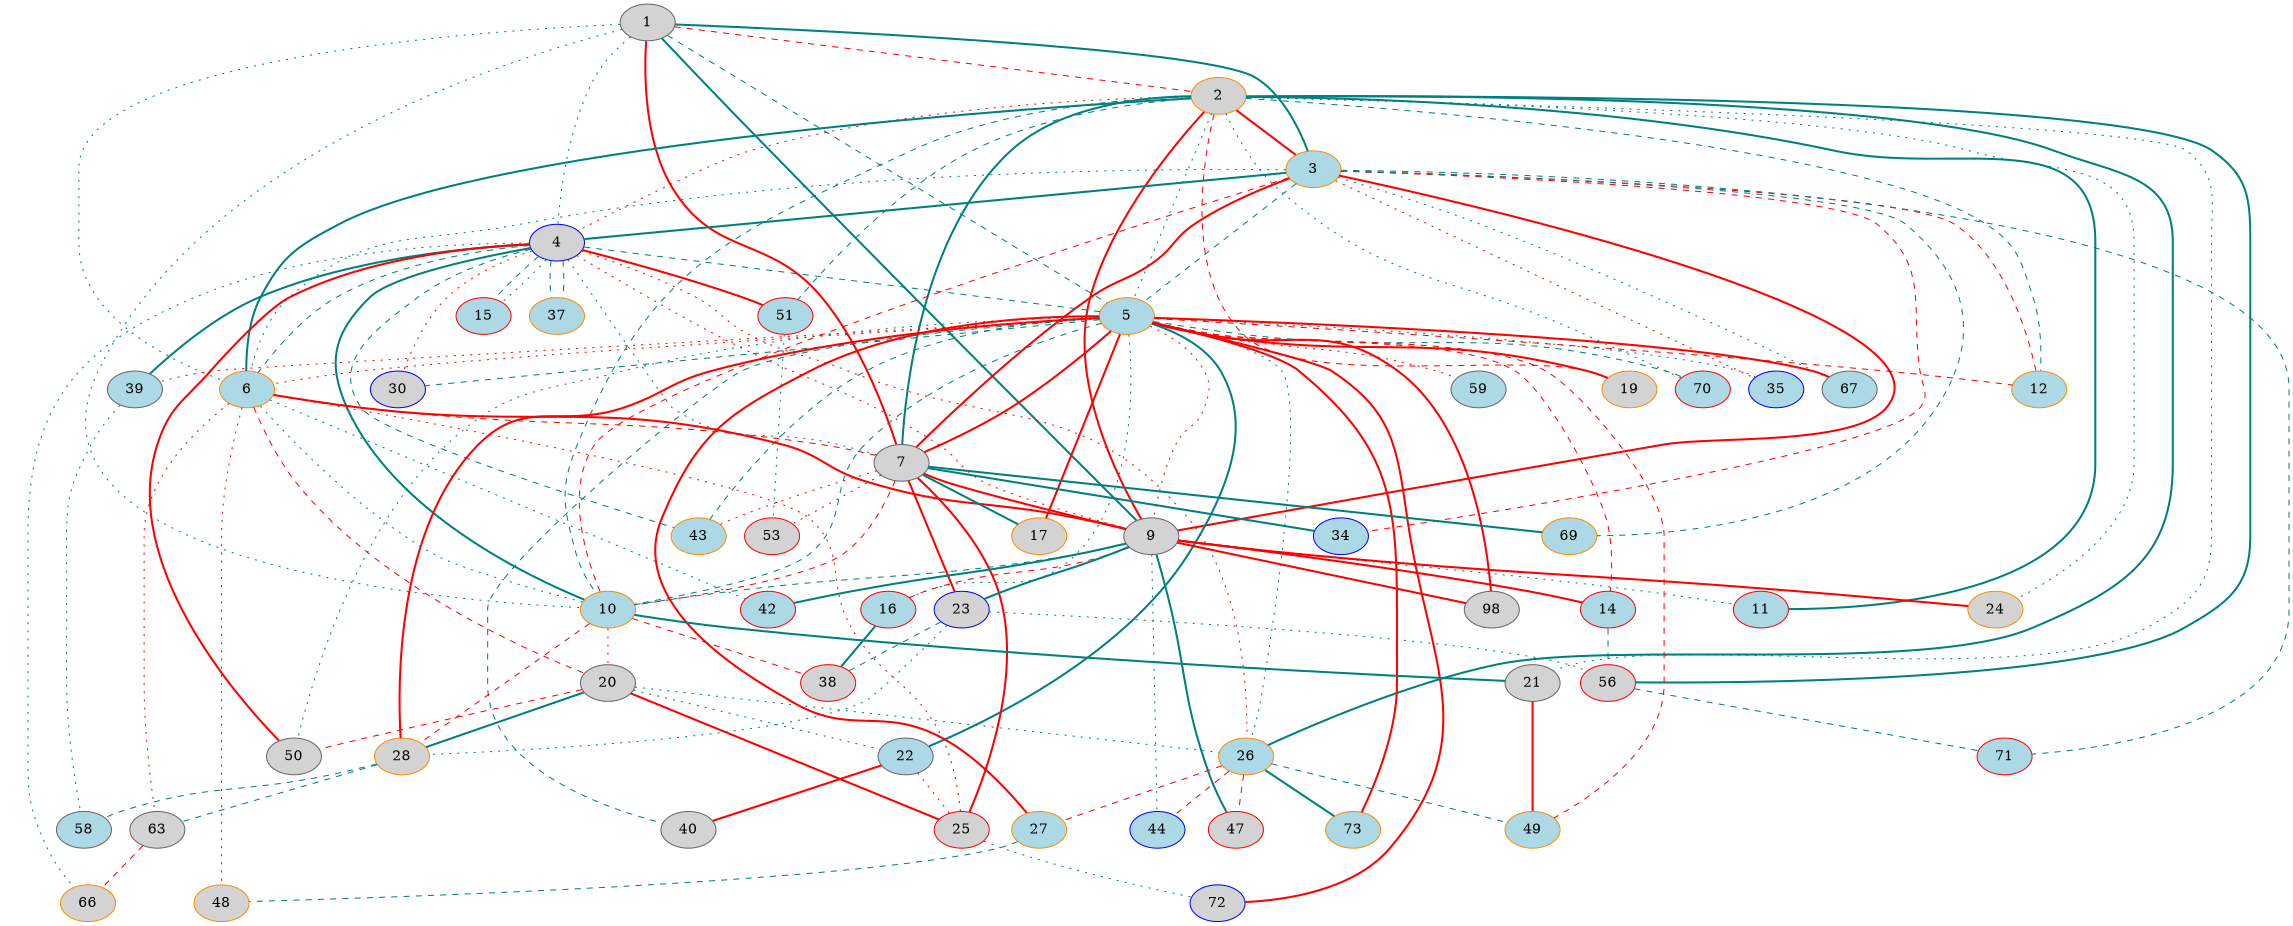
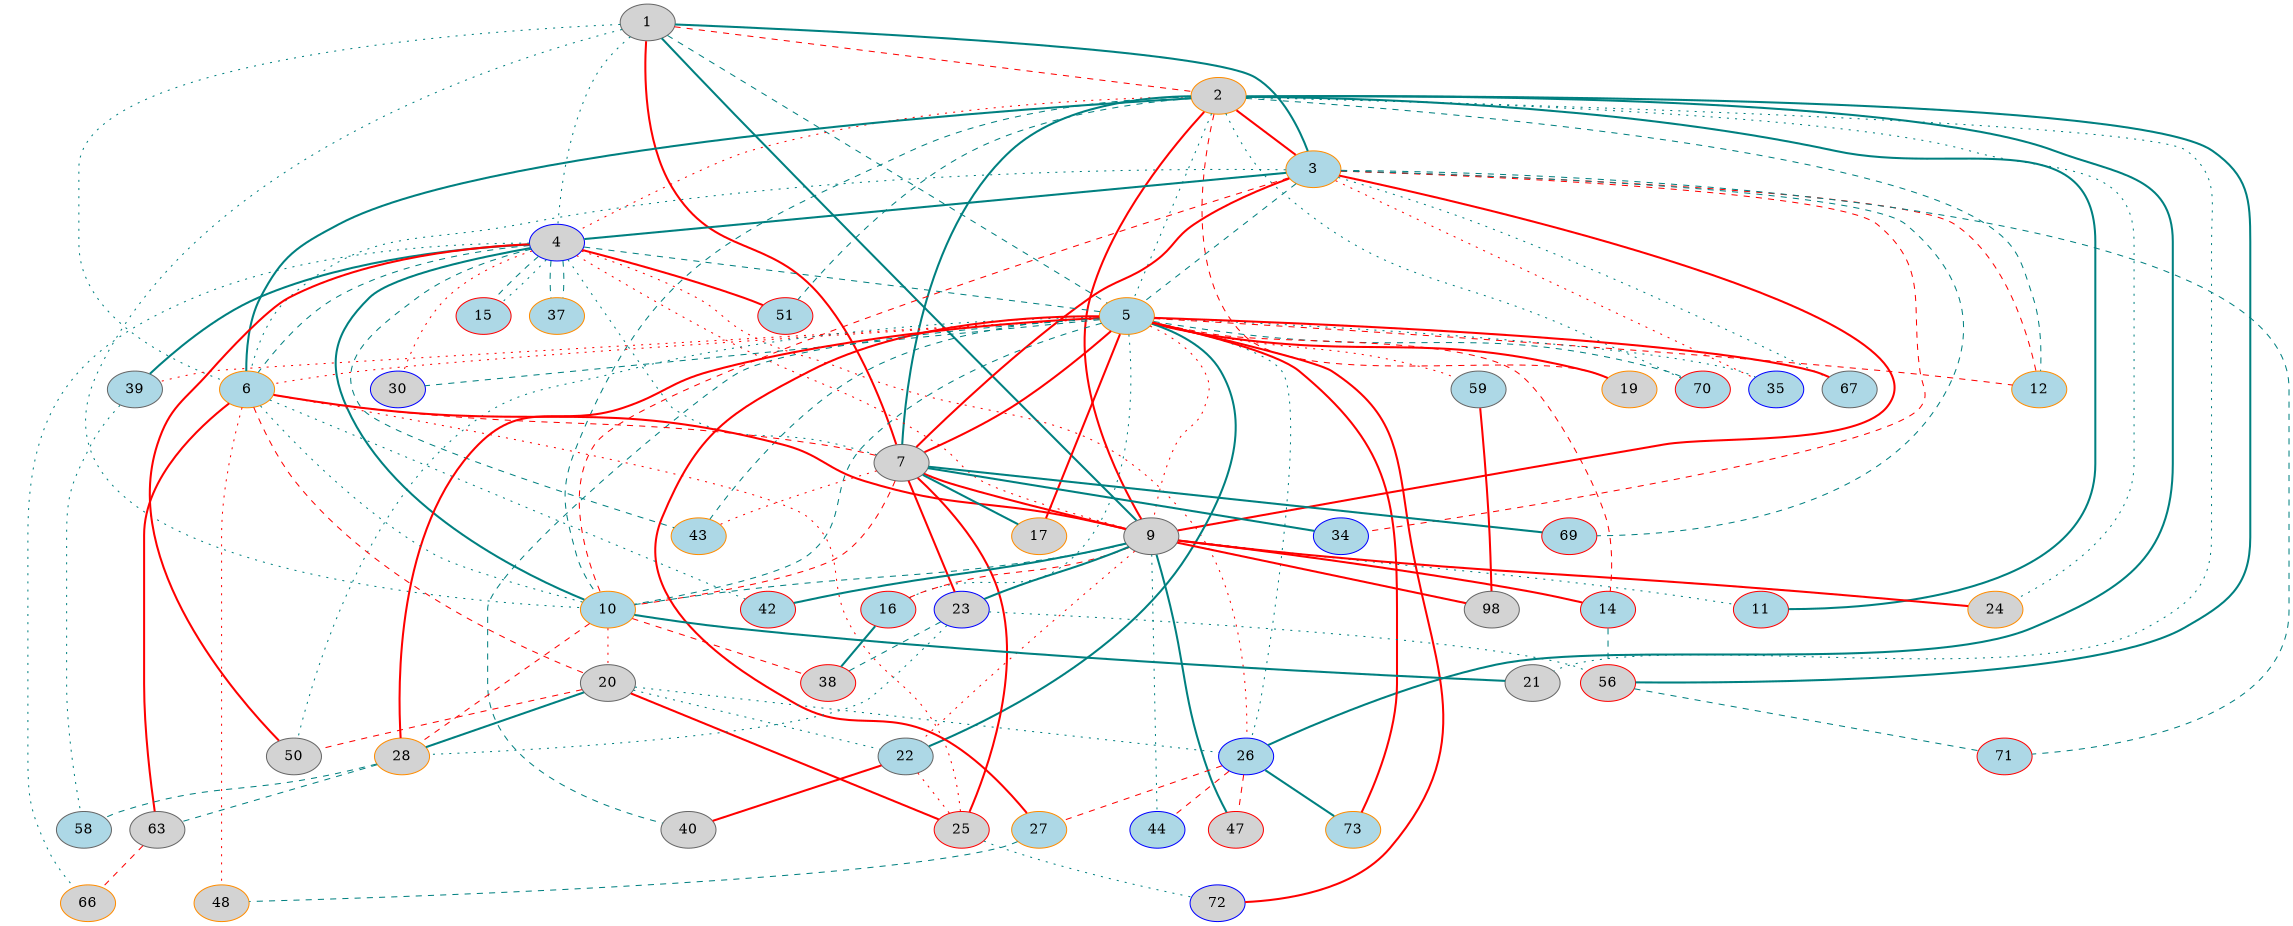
(1404, 377) -> (1488, 500)
(772, 536) -> none
(1569, 536) -> (1569, 536)
(144, 593) -> (144, 593)
none -> (1026, 644)
(1246, 756) -> (1246, 756)
(1533, 830) -> none
